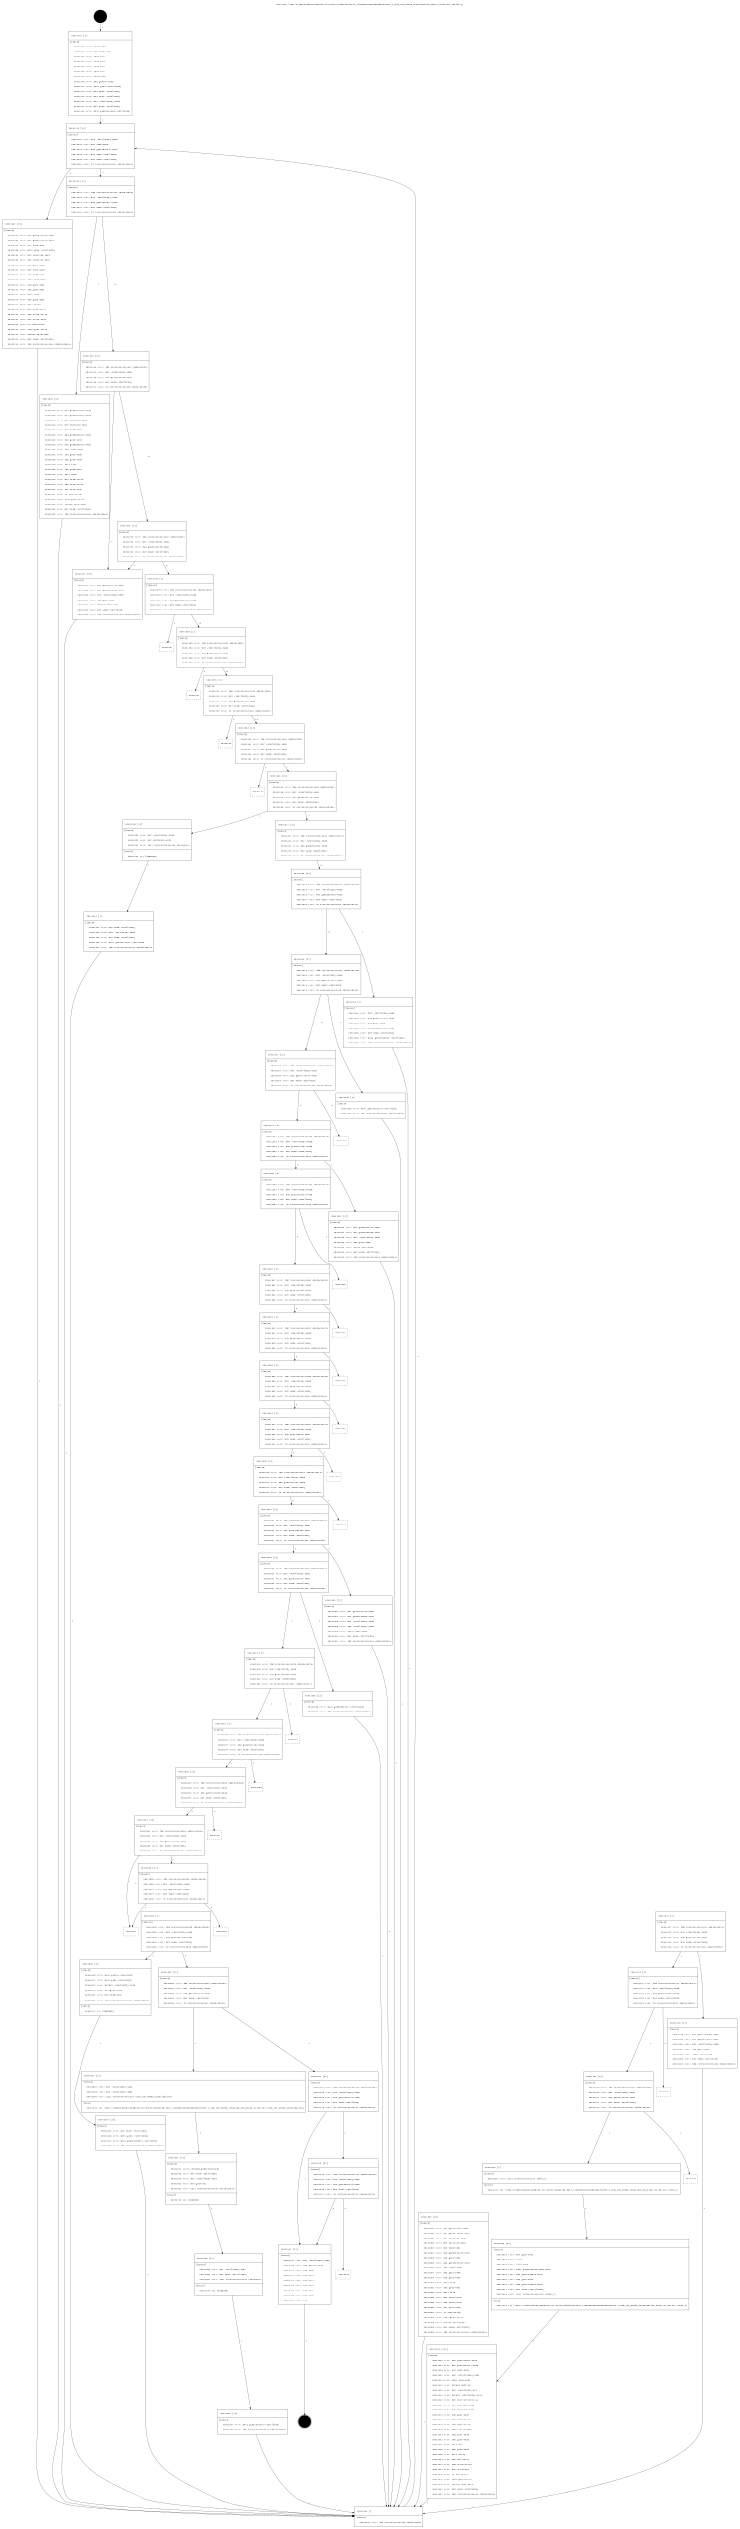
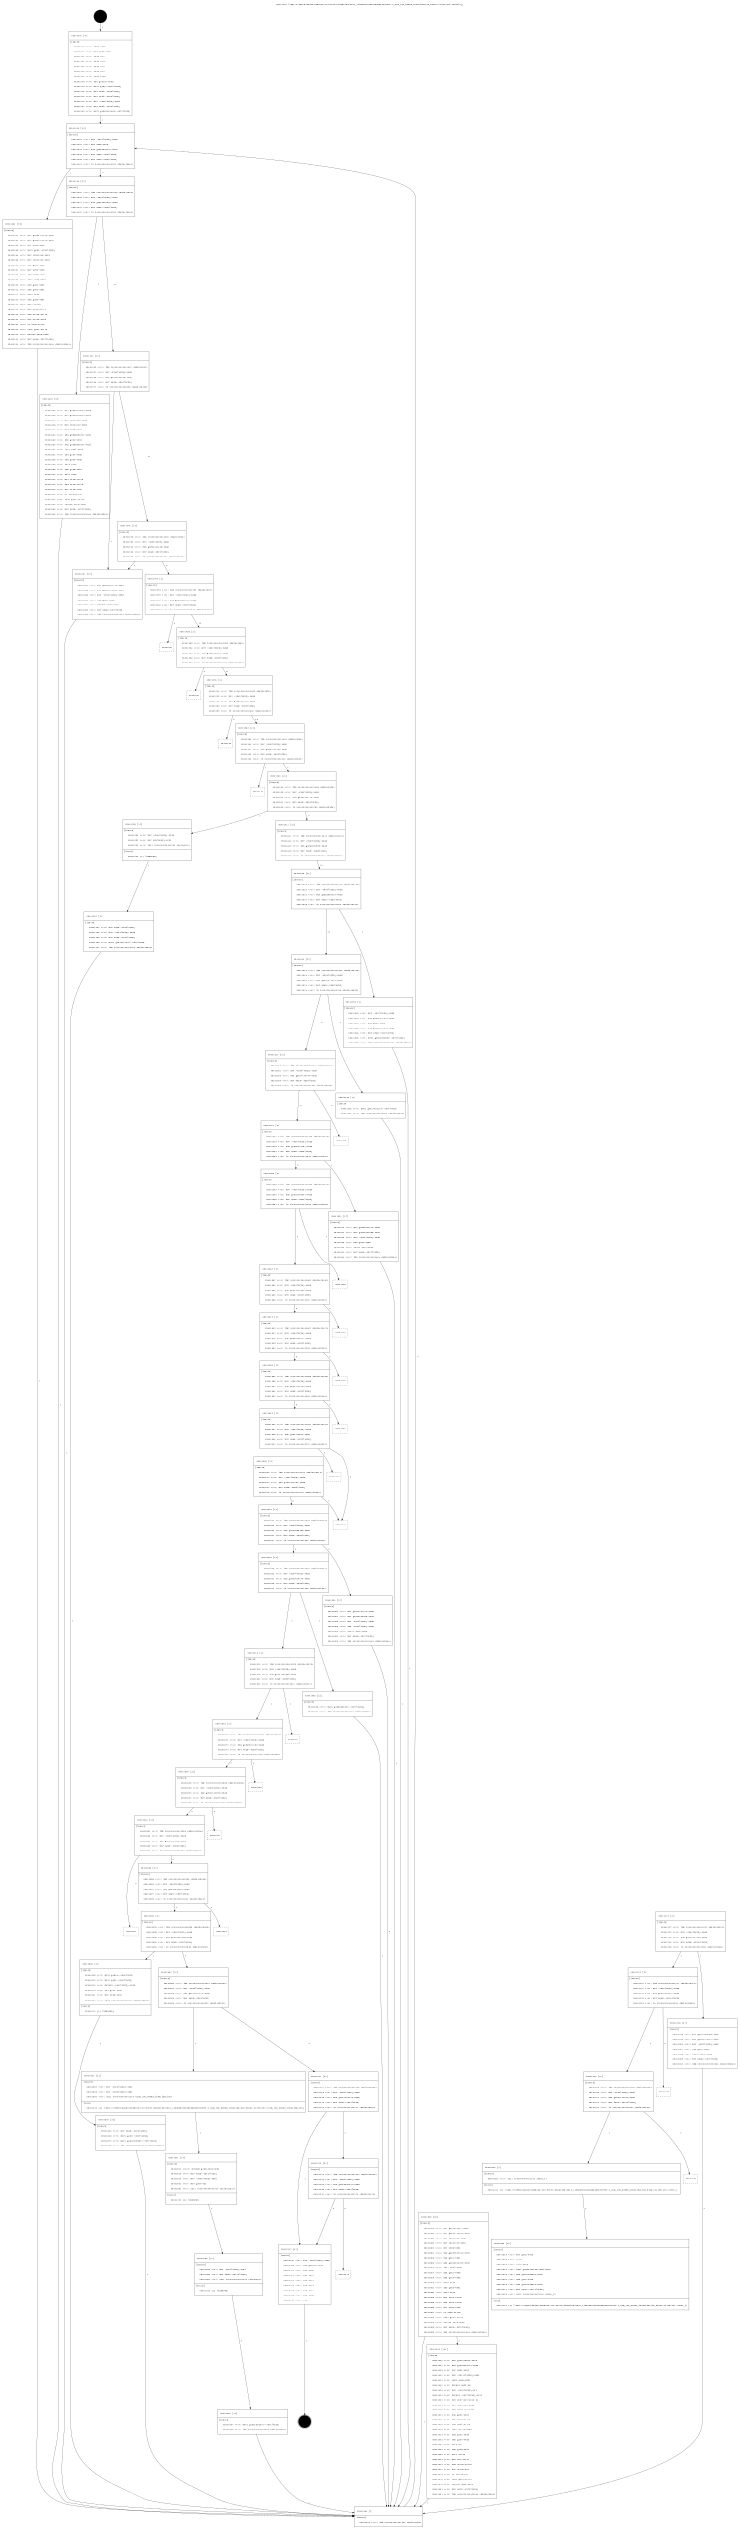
(292, 1452) -> (348, 1480)
(138, 1913) -> (174, 1907)
(529, 2345) -> (457, 2340)
